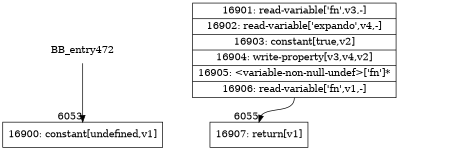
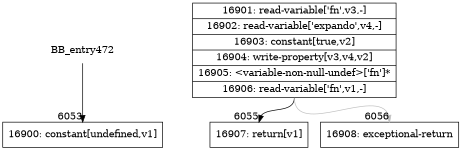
none -> (390, 135)
